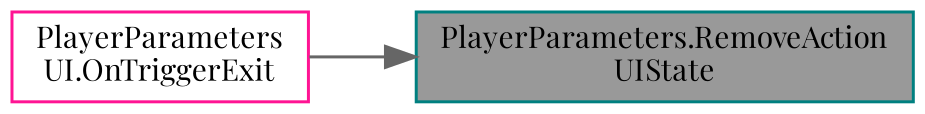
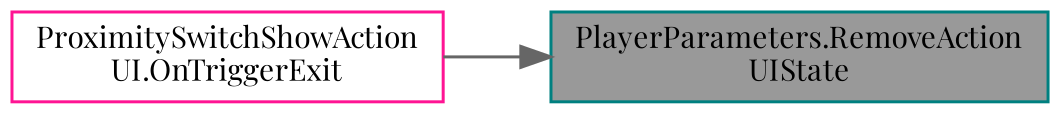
(160, 57) -> (228, 57)
